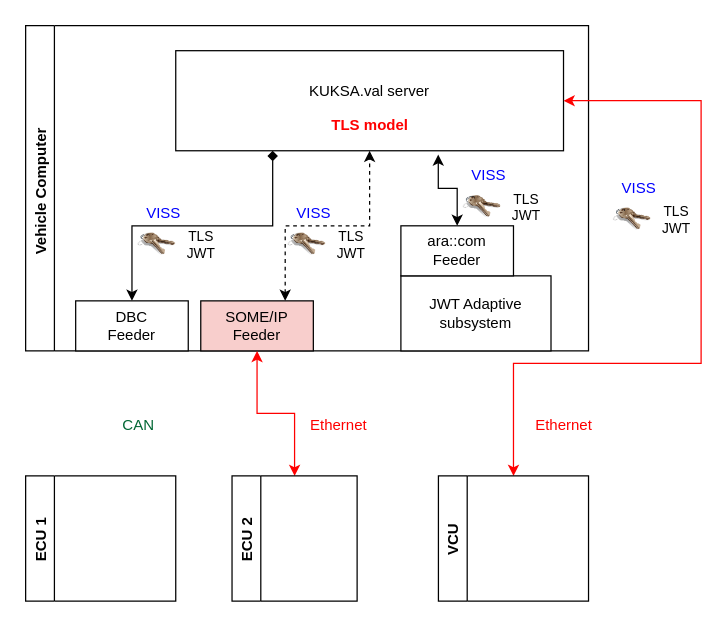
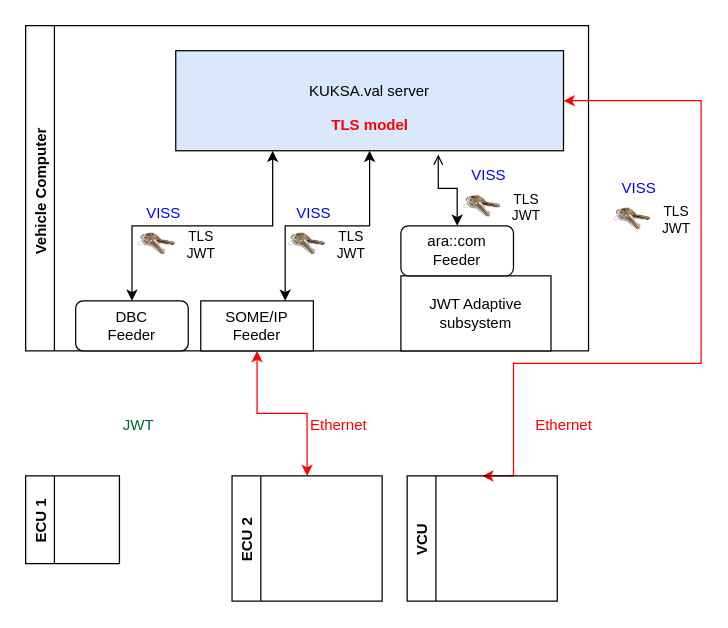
(369, 101) -> (369, 101)
(273, 161) -> (273, 161)
(438, 164) -> (438, 161)
(328, 226) -> (328, 226)
(457, 251) -> (457, 251)
(132, 326) -> (132, 326)
(257, 326) -> (257, 326)
(139, 426) -> (139, 426)
(101, 538) -> (73, 519)
(294, 538) -> (307, 538)
(513, 538) -> (482, 538)
